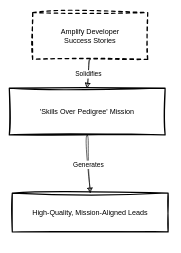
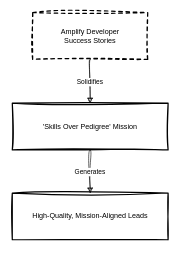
(87, 111) -> (90, 126)
(90, 212) -> (90, 216)
